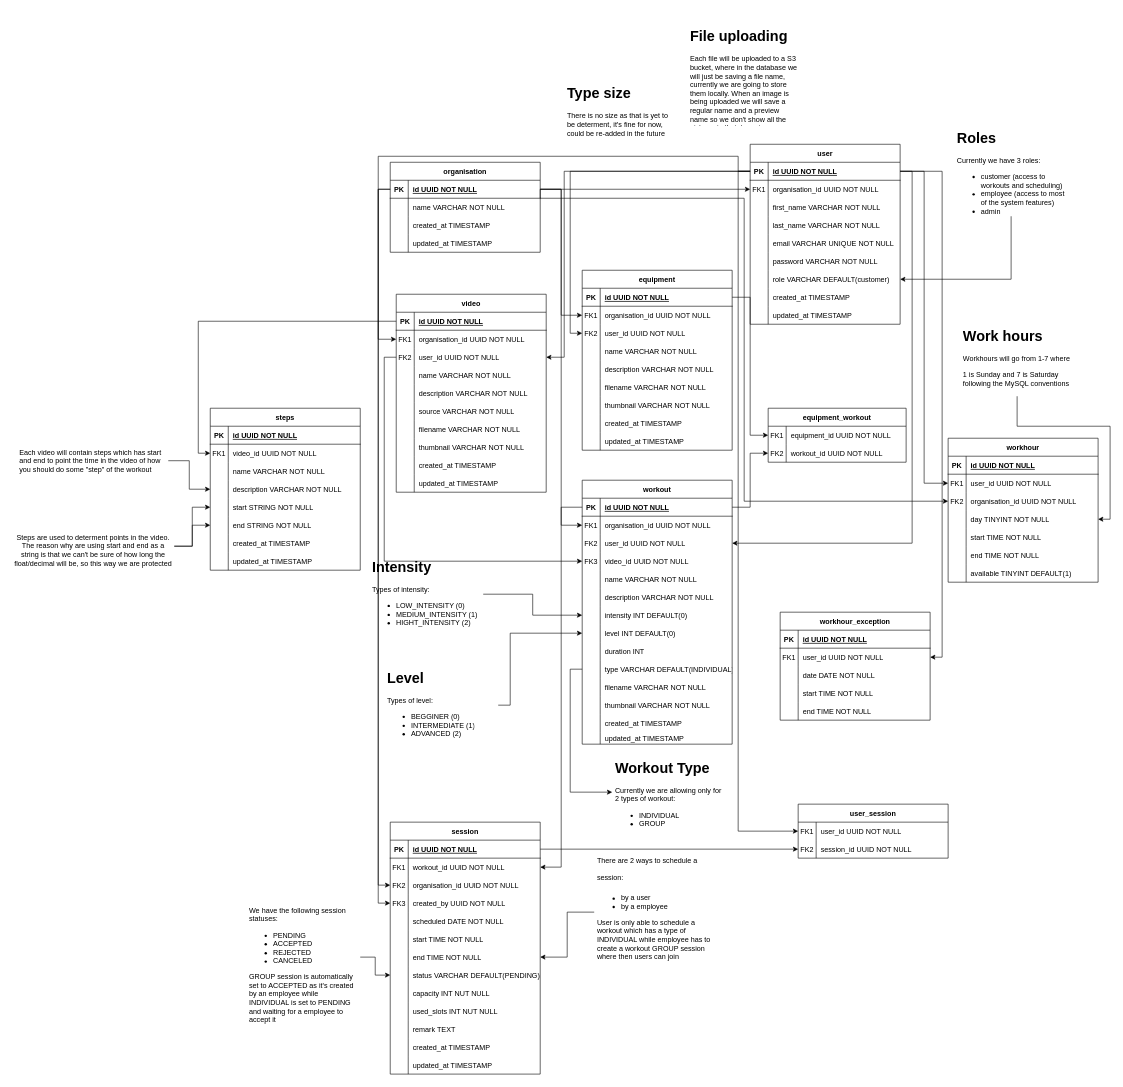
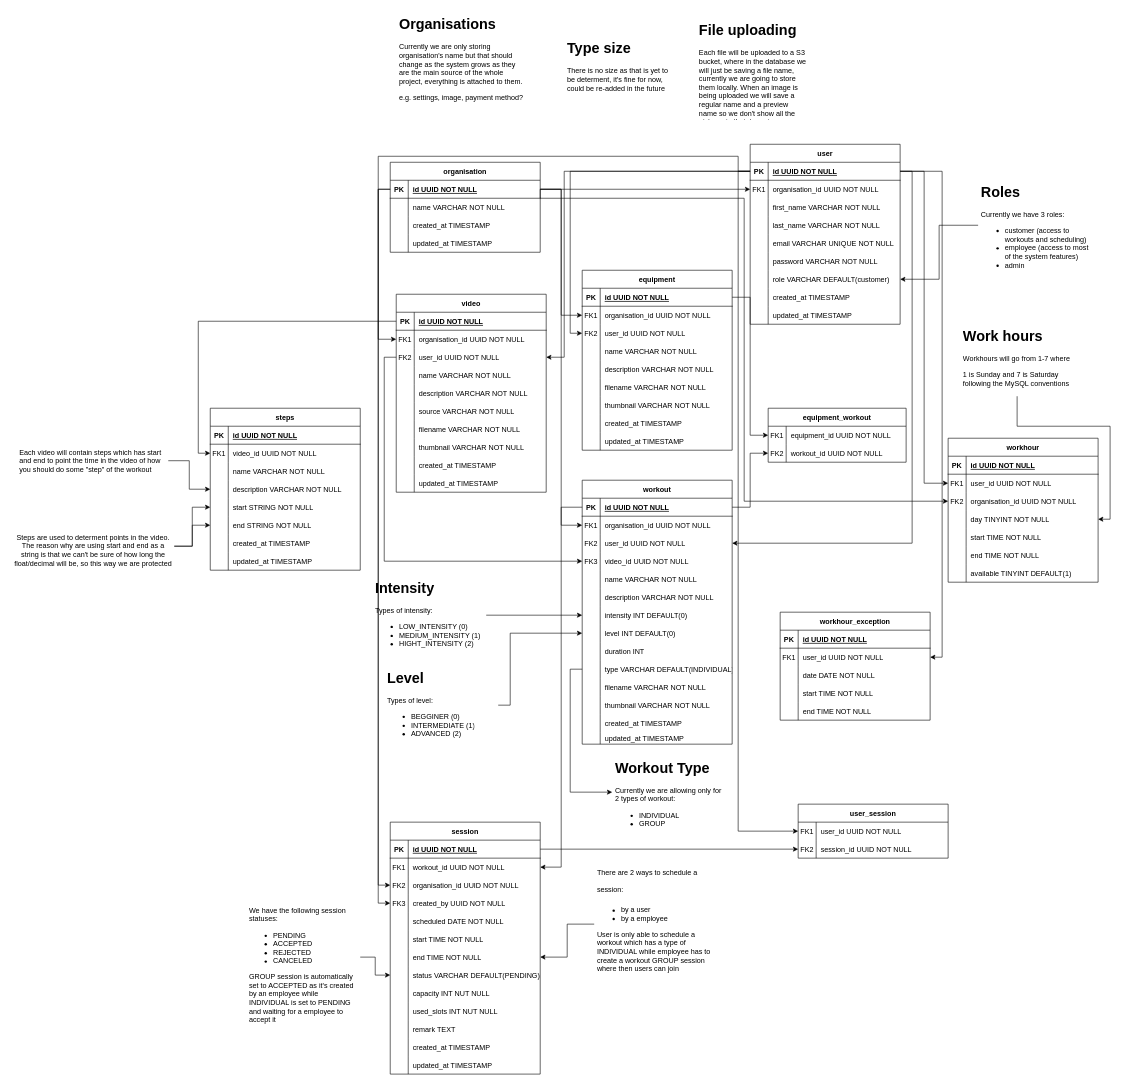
none -> (462, 60)
(744, 75) -> (753, 69)
(621, 117) -> (621, 72)
(1011, 171) -> (1035, 225)
(426, 594) -> (429, 615)
(657, 912) -> (657, 924)
